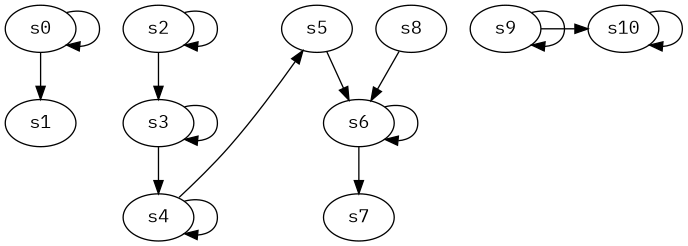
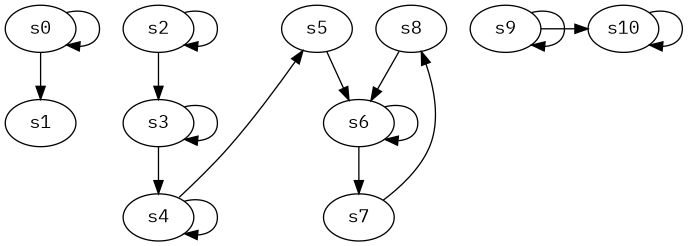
none -> (432, 141)
